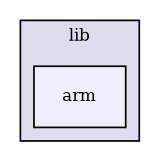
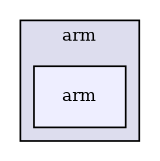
(80, 37) -> (80, 37)
